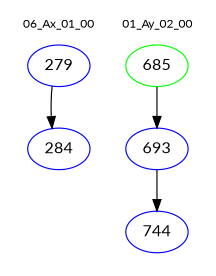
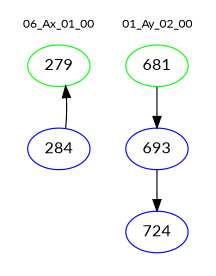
(59, 66) -> (59, 66)
(157, 66) -> (157, 66)
(51, 101) -> (67, 113)
(157, 232) -> (157, 232)
